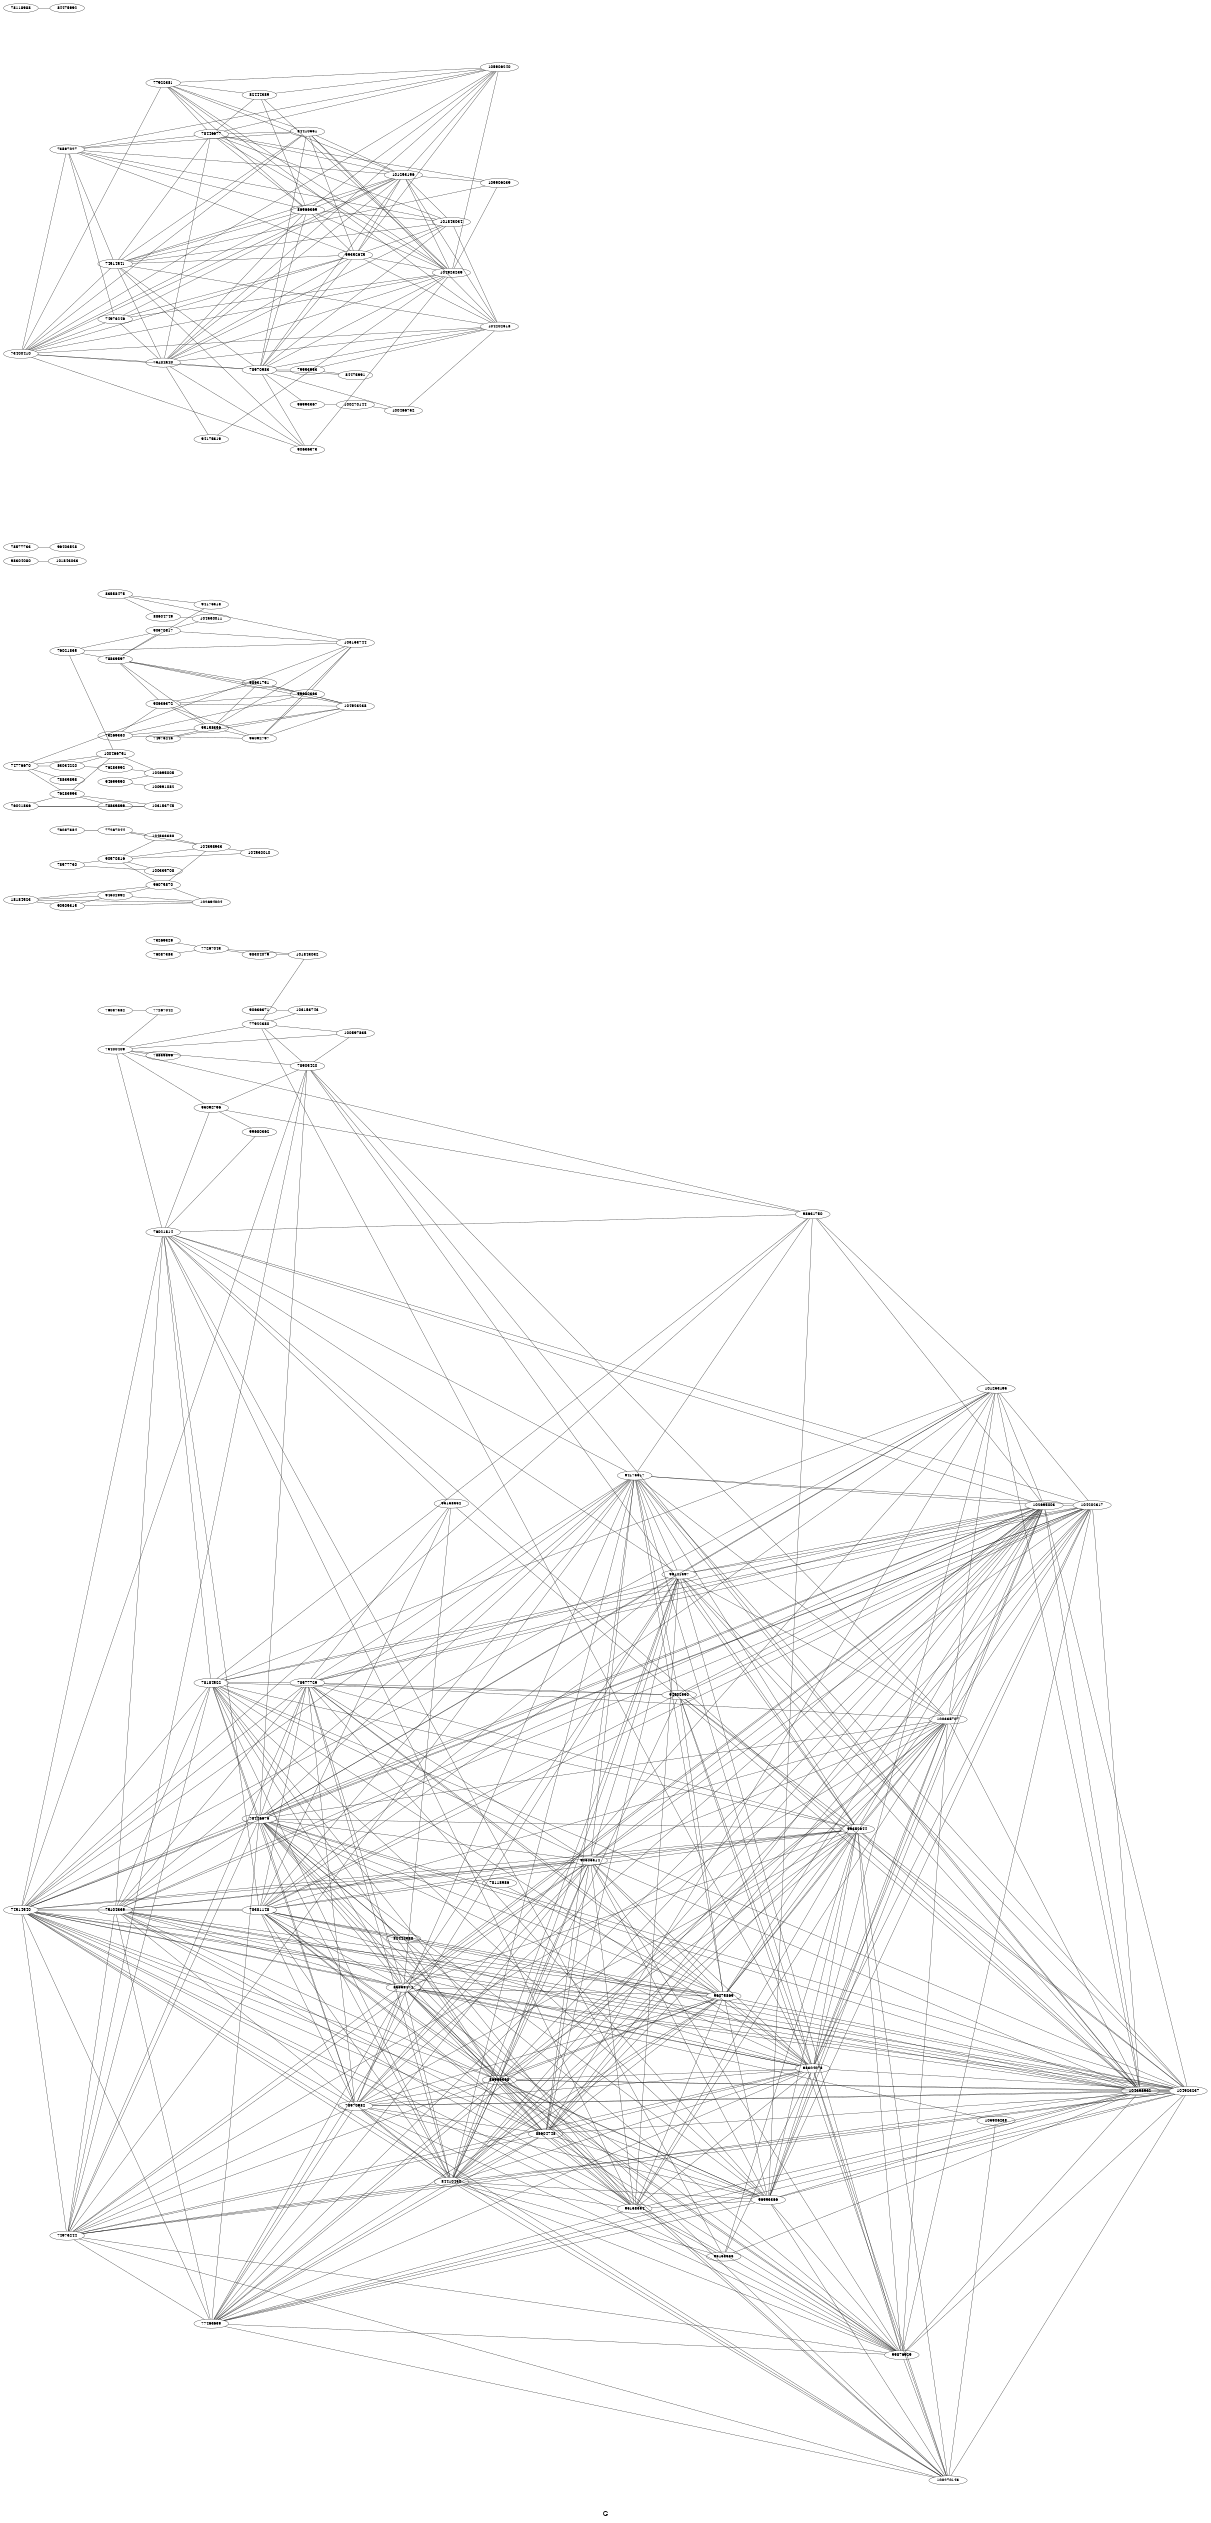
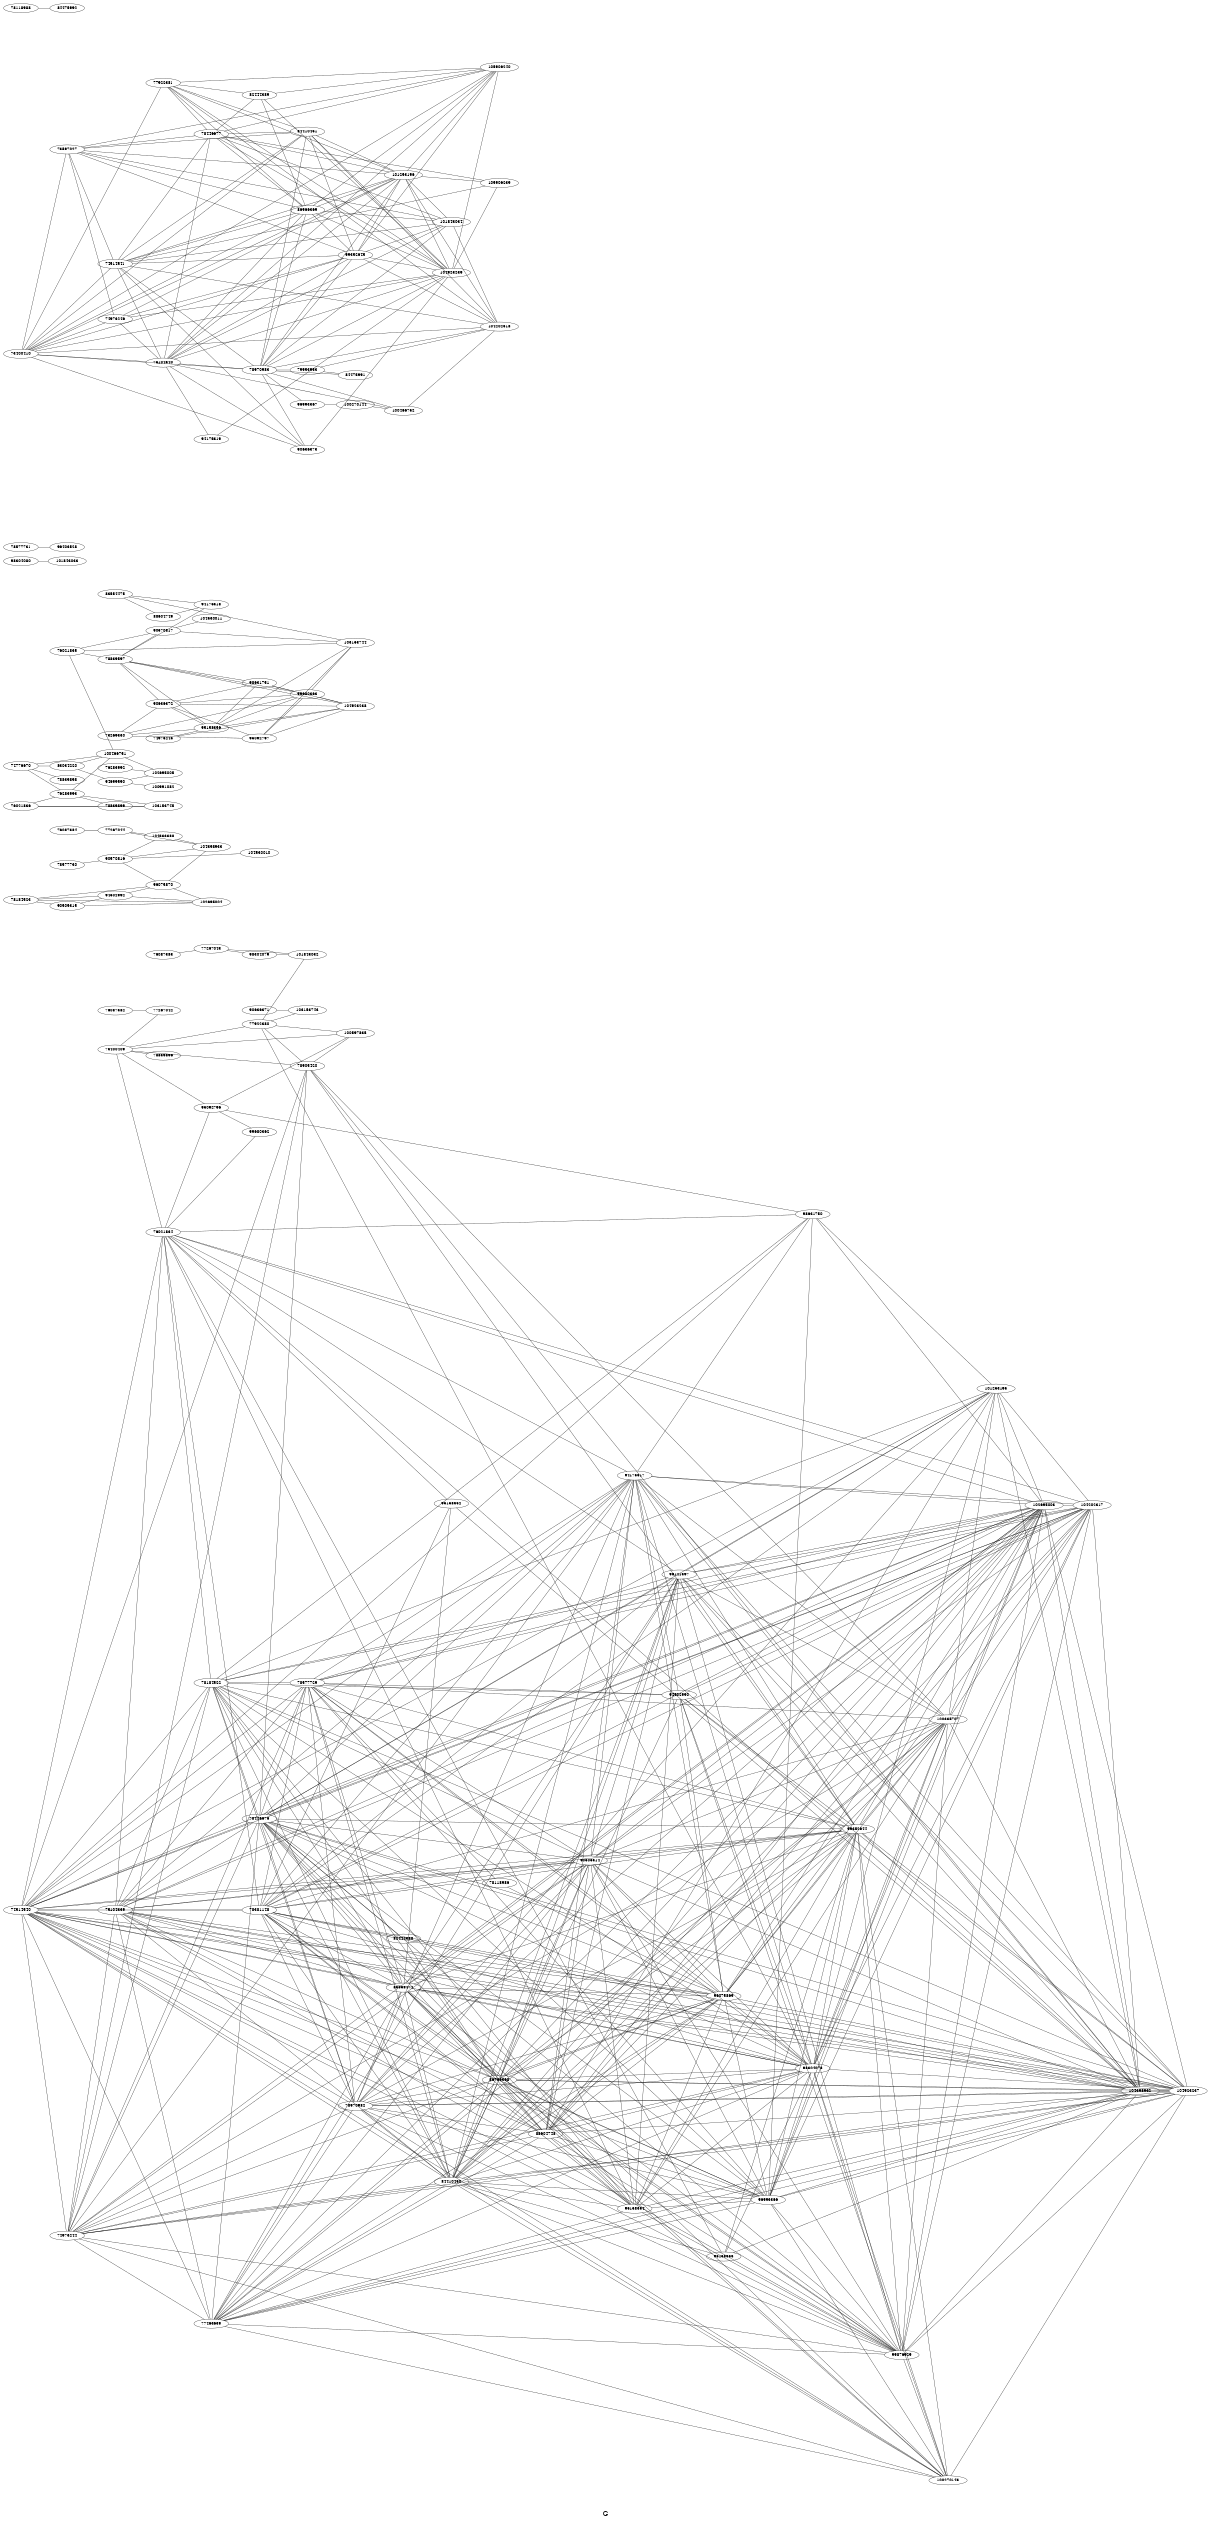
(307, 132) -> (307, 132)
(331, 345) -> (278, 386)
(21, 547) -> (21, 547)
(115, 594) -> (115, 594)
(185, 618) -> (187, 611)
(172, 710) -> none
(235, 733) -> (259, 711)
(91, 767) -> (89, 773)
(235, 850) -> none
(163, 871) -> none
(21, 900) -> (21, 900)
(211, 902) -> (211, 902)
(163, 941) -> none
(259, 1087) -> (280, 1072)
(464, 1132) -> none
(163, 1232) -> (163, 1232)
(657, 1525) -> none
(383, 1589) -> (399, 1778)
(603, 1769) -> none
none -> (973, 1930)
(499, 2080) -> (499, 2080)
(996, 2121) -> none
(499, 2158) -> none
(679, 2233) -> (768, 2282)
